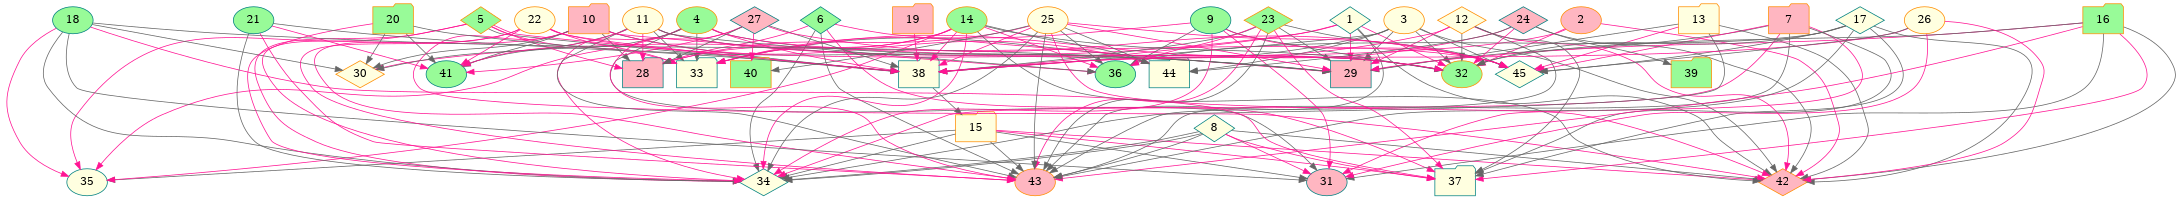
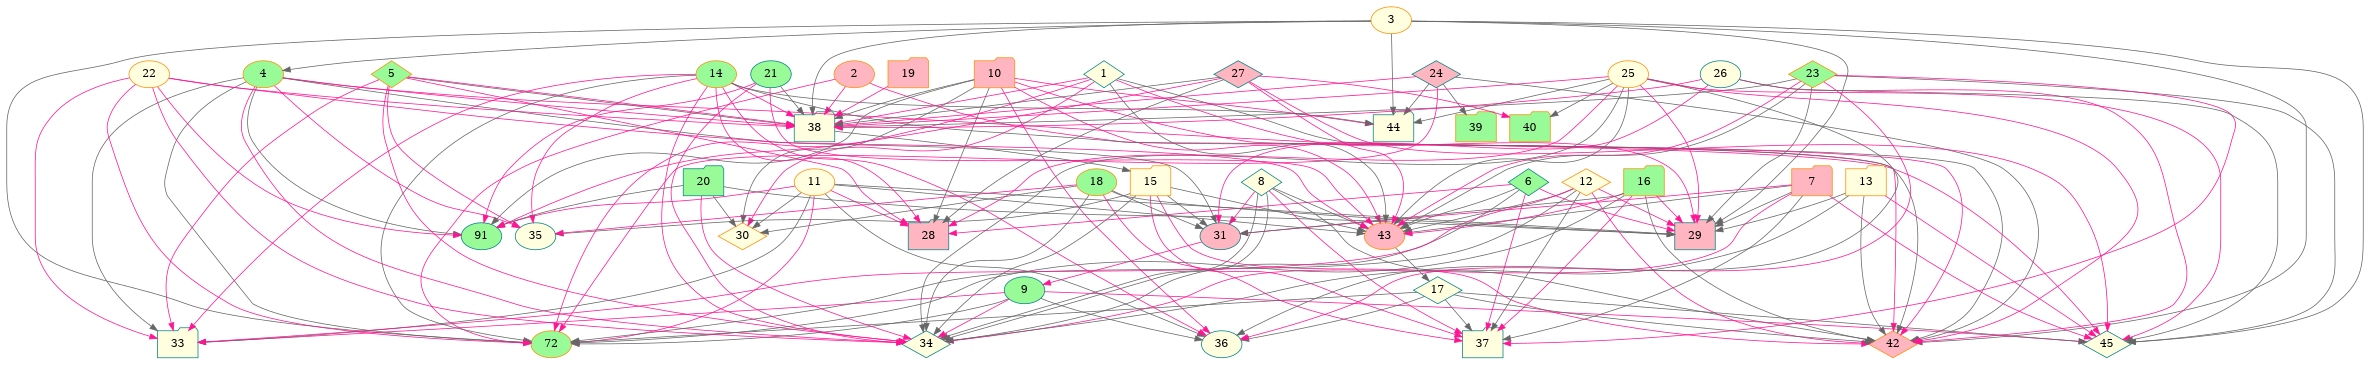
(73, 20) -> (1096, 182)
(393, 20) -> (704, 182)
(1925, 20) -> (1720, 74)
(1057, 48) -> (830, 34)
(446, 74) -> (482, 236)
(1115, 74) -> (1222, 344)
(1462, 74) -> (551, 344)
(1293, 86) -> (1145, 257)
(1365, 119) -> (1410, 262)
(435, 171) -> (704, 260)
